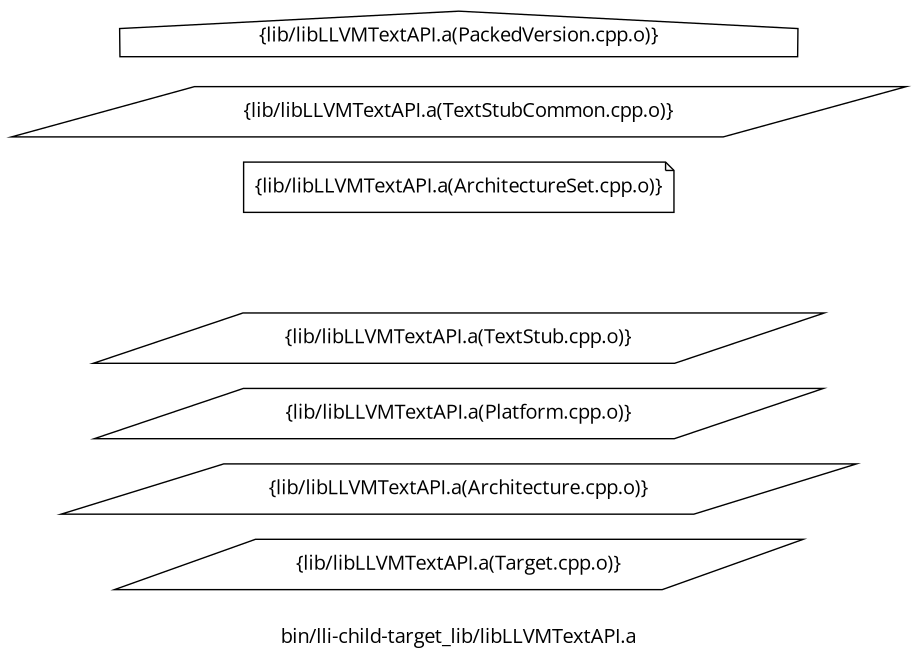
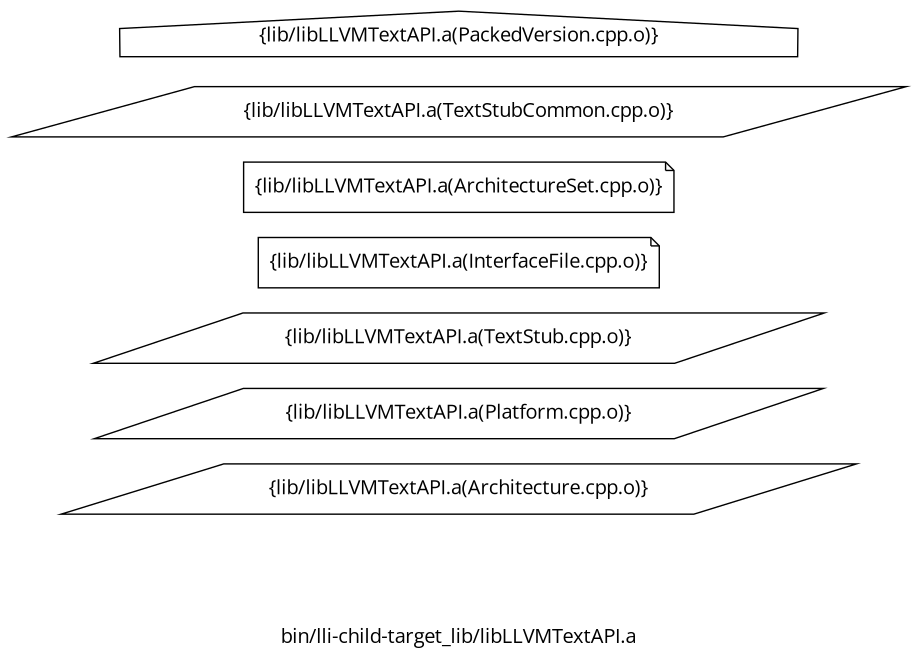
none -> (459, 263)
(459, 564) -> none
